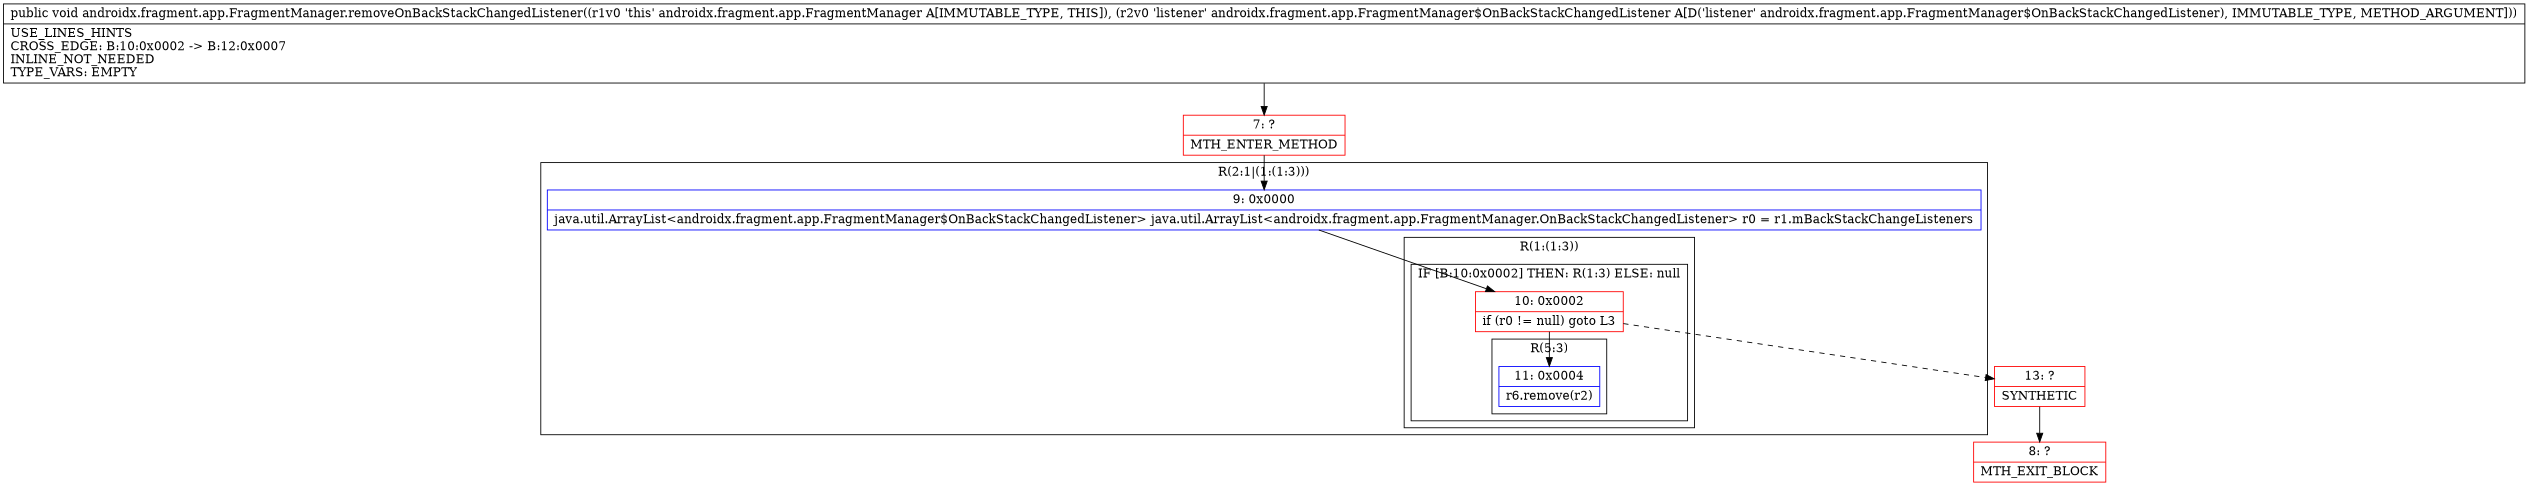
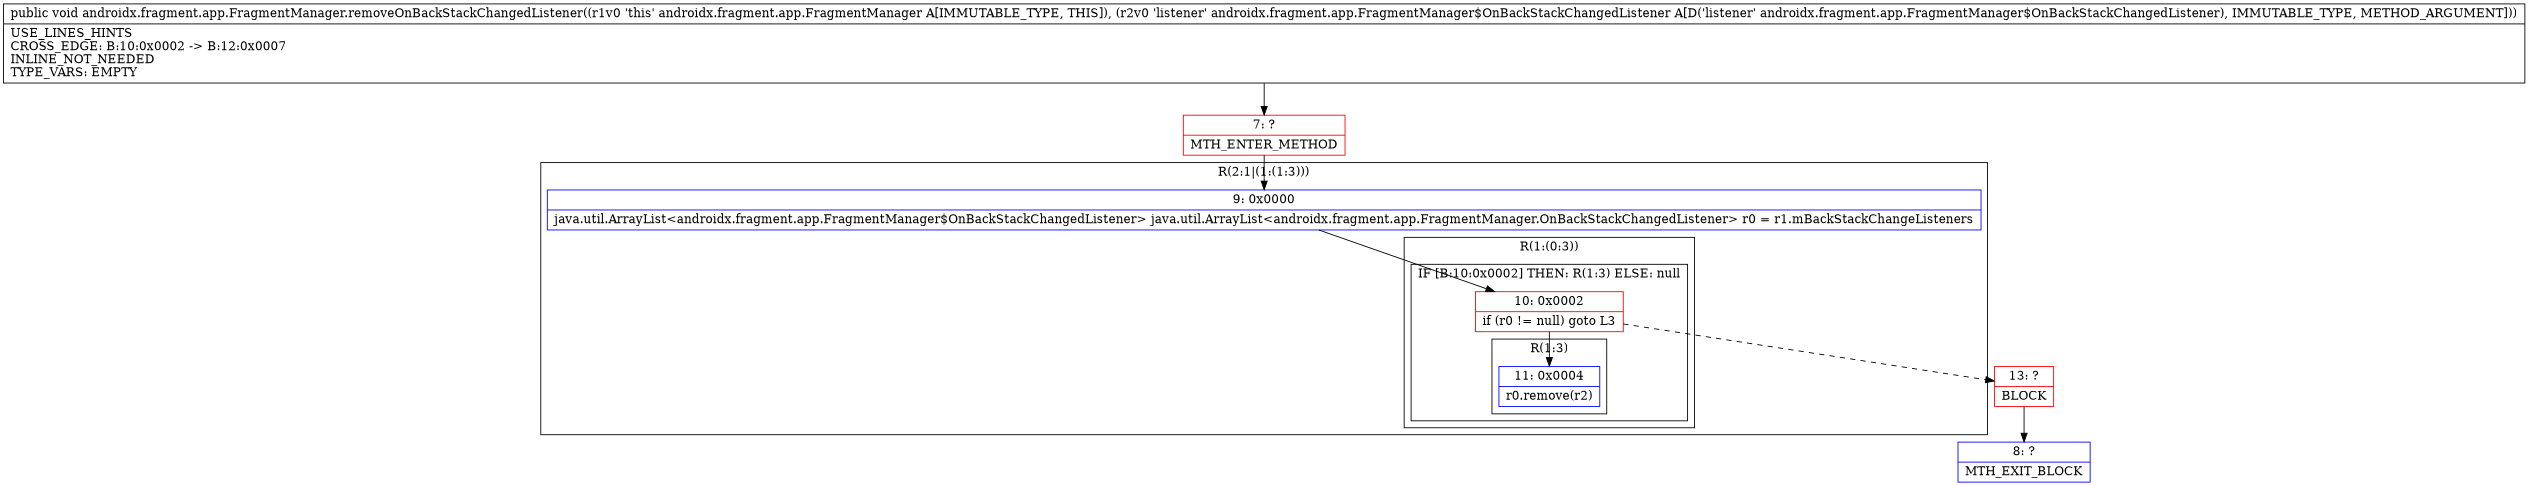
(1549, 247) -> (1549, 247)
(1549, 349) -> (1549, 349)
(1549, 396) -> (1549, 396)
(2040, 396) -> (2024, 396)
(2040, 462) -> (2024, 462)
